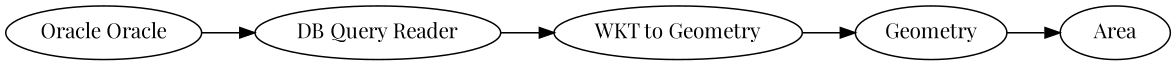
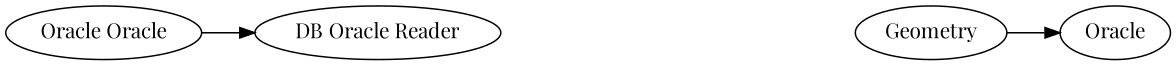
(378, 33) -> (378, 33)
(678, 33) -> none
(1115, 33) -> (1115, 33)
